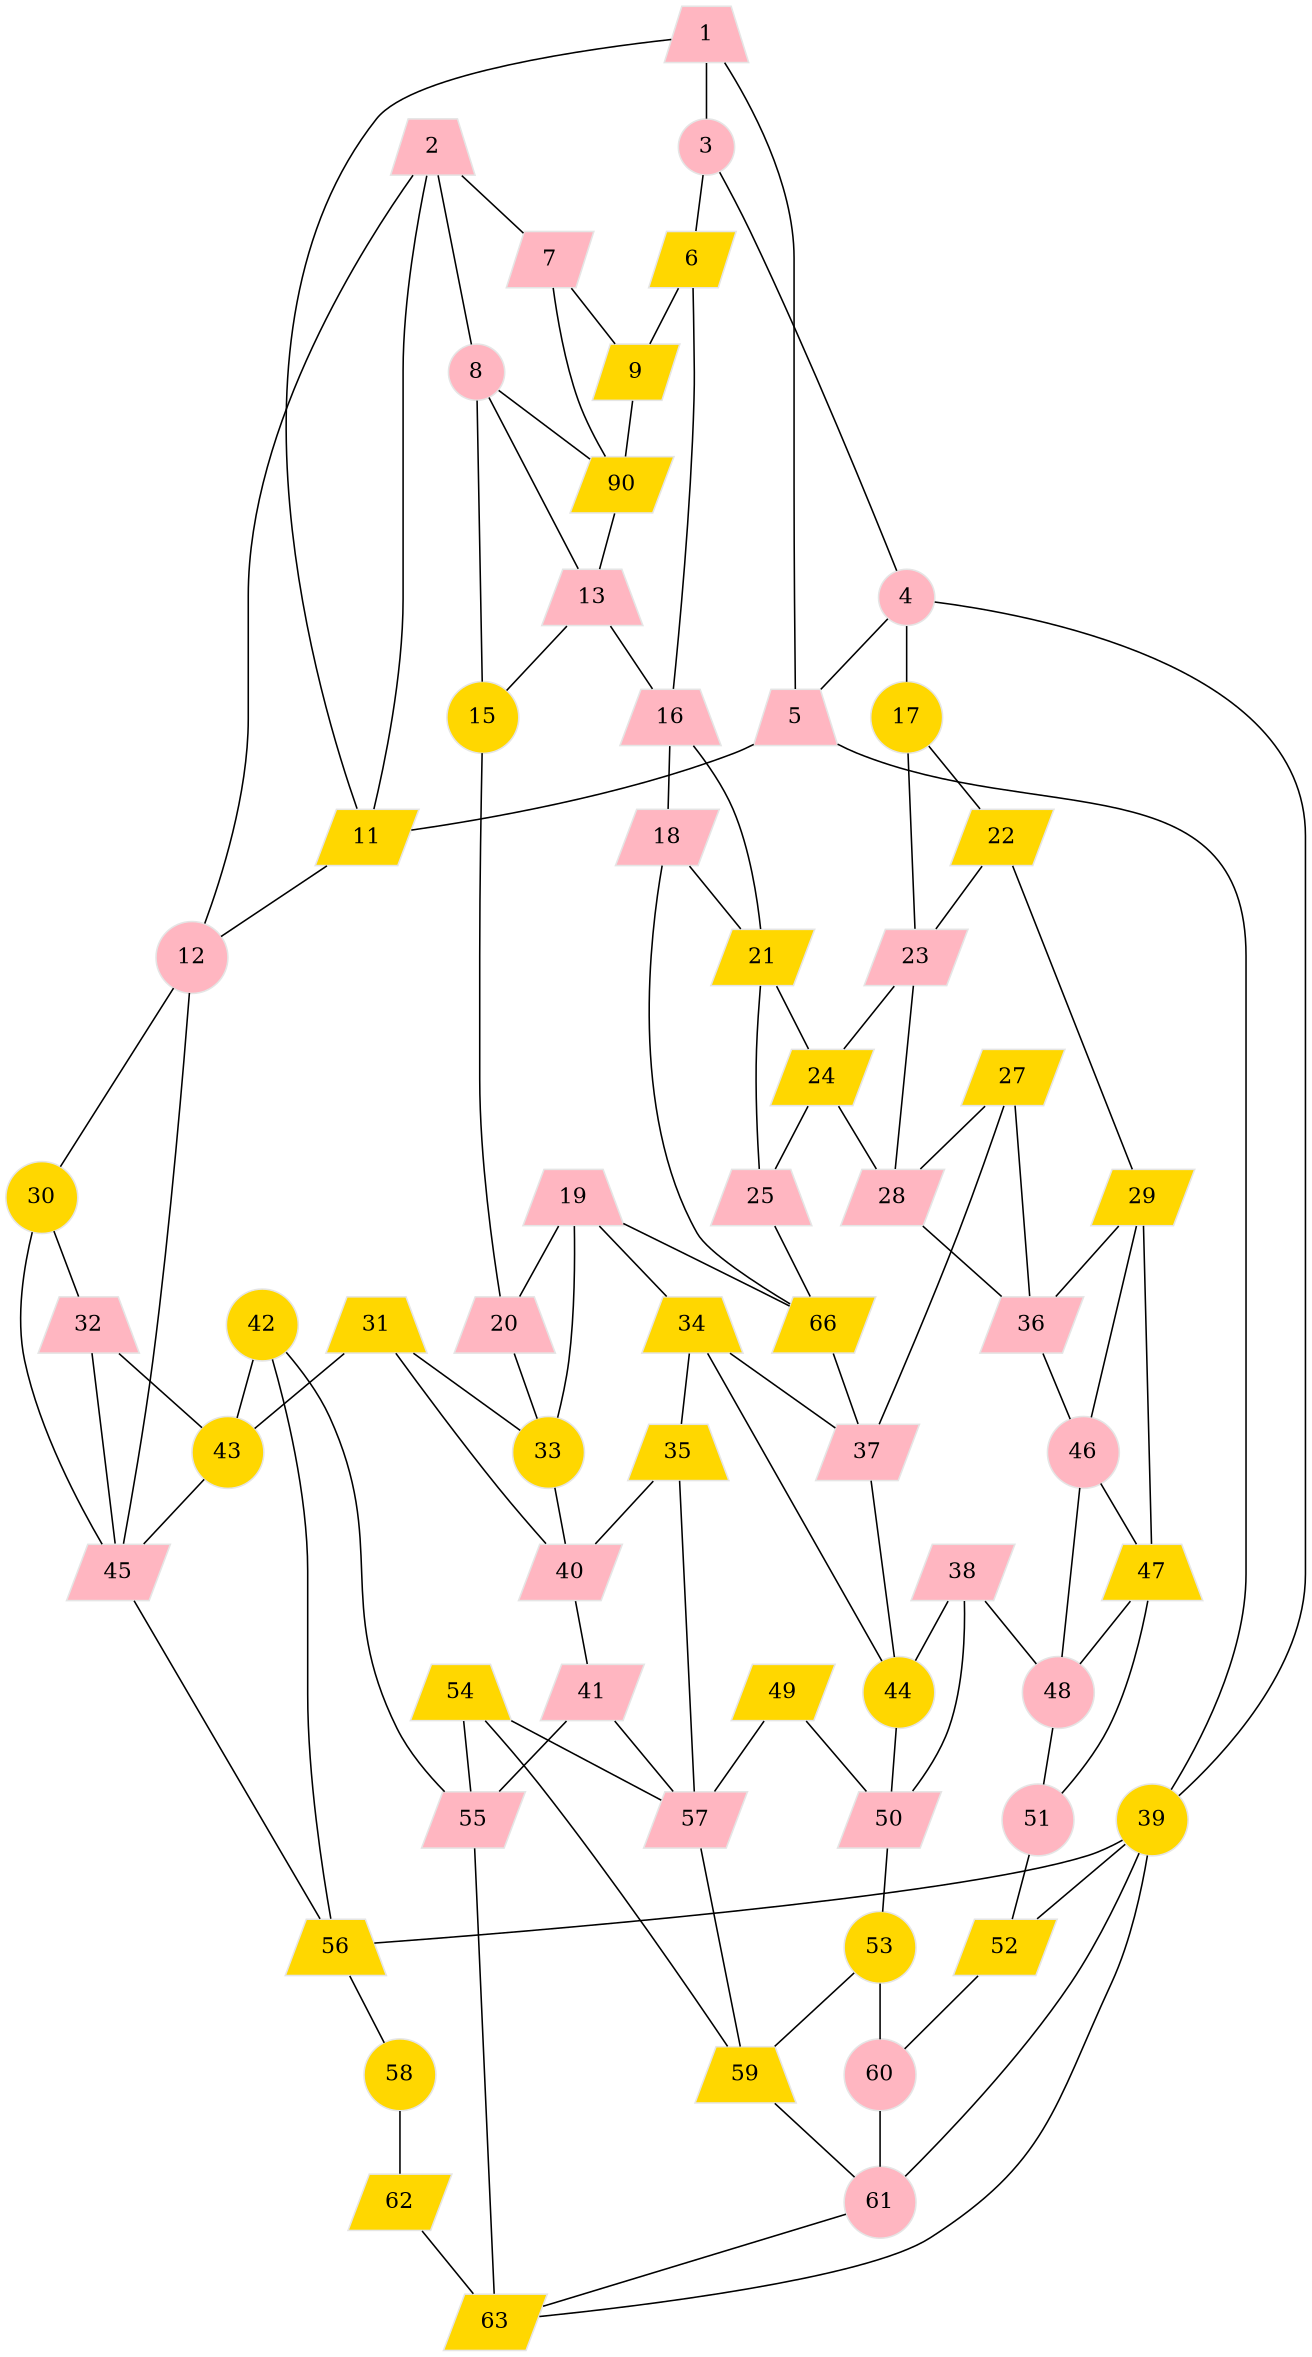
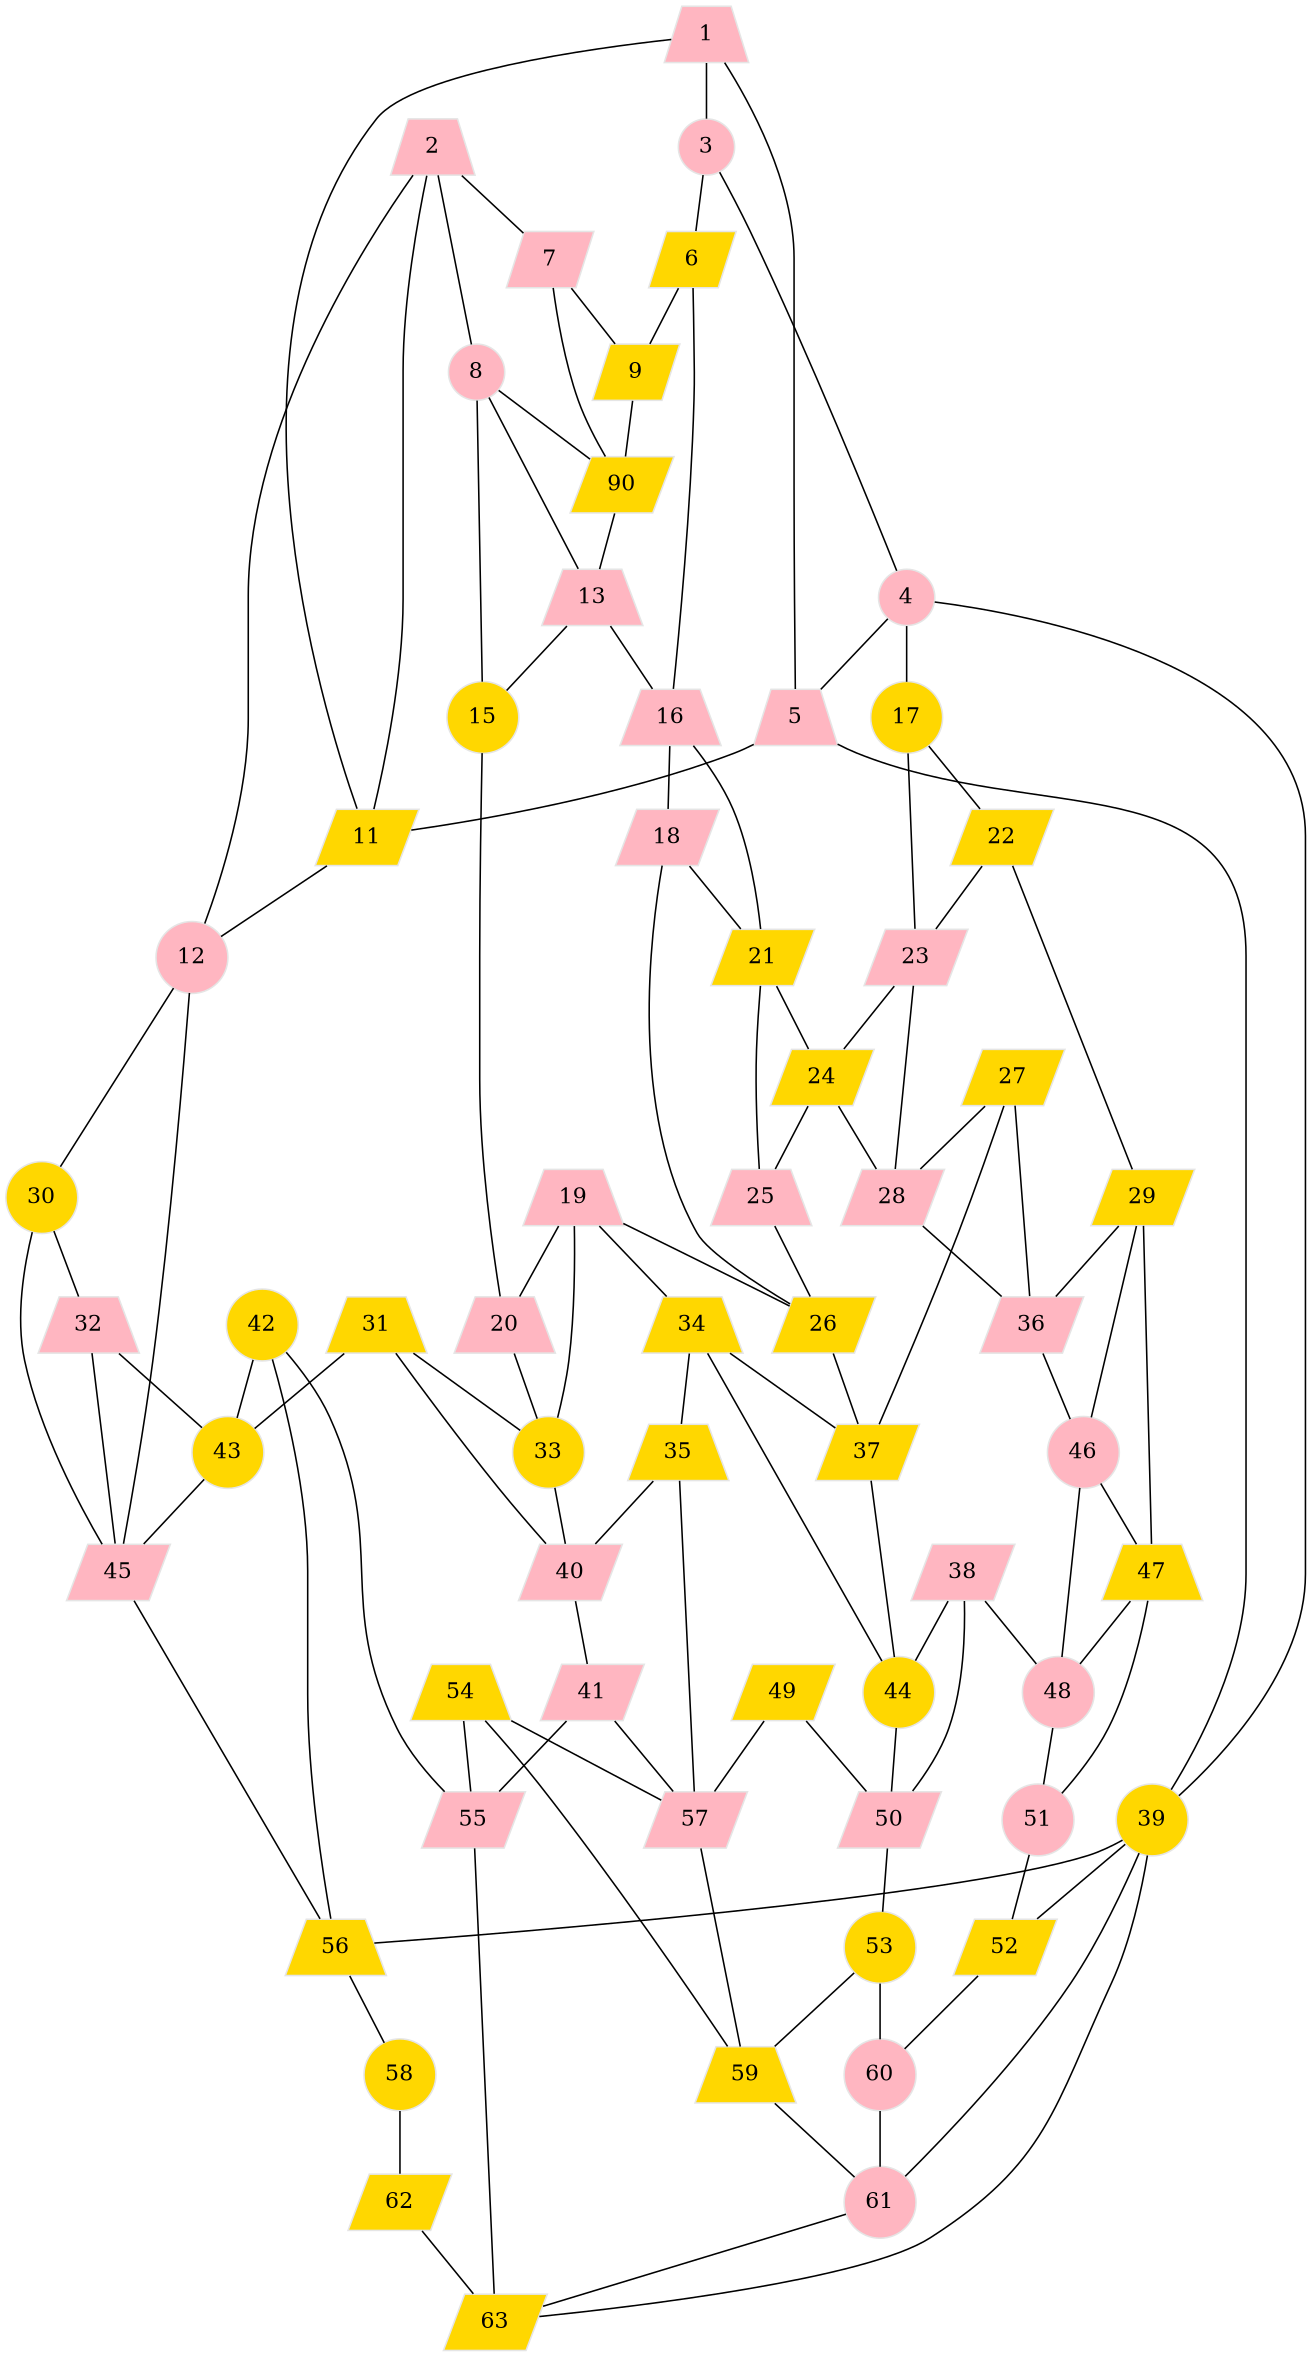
(824, 1325) -> (824, 1325)
(868, 1452) -> (868, 1452)
